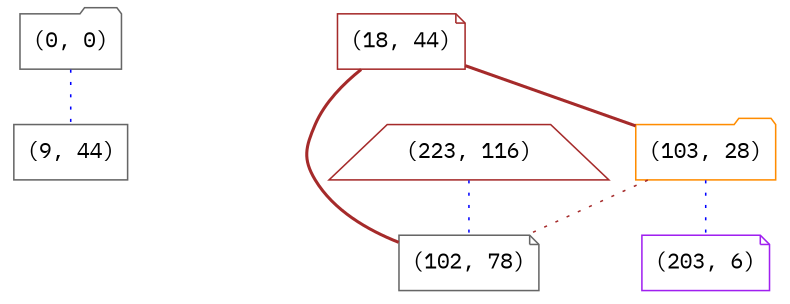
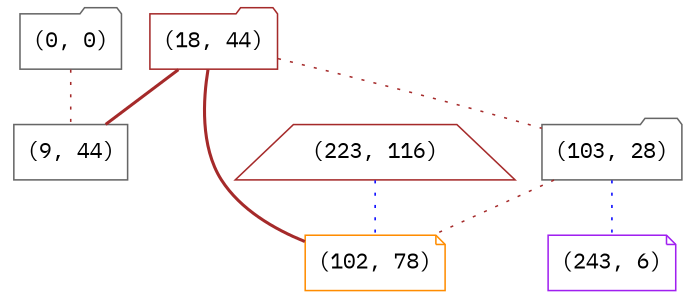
(401, 42) -> (214, 42)
(550, 96) -> (410, 92)
(71, 97) -> (71, 97)
none -> (142, 97)
(706, 152) -> (612, 152)
(469, 263) -> (375, 263)
(706, 263) -> (612, 263)
